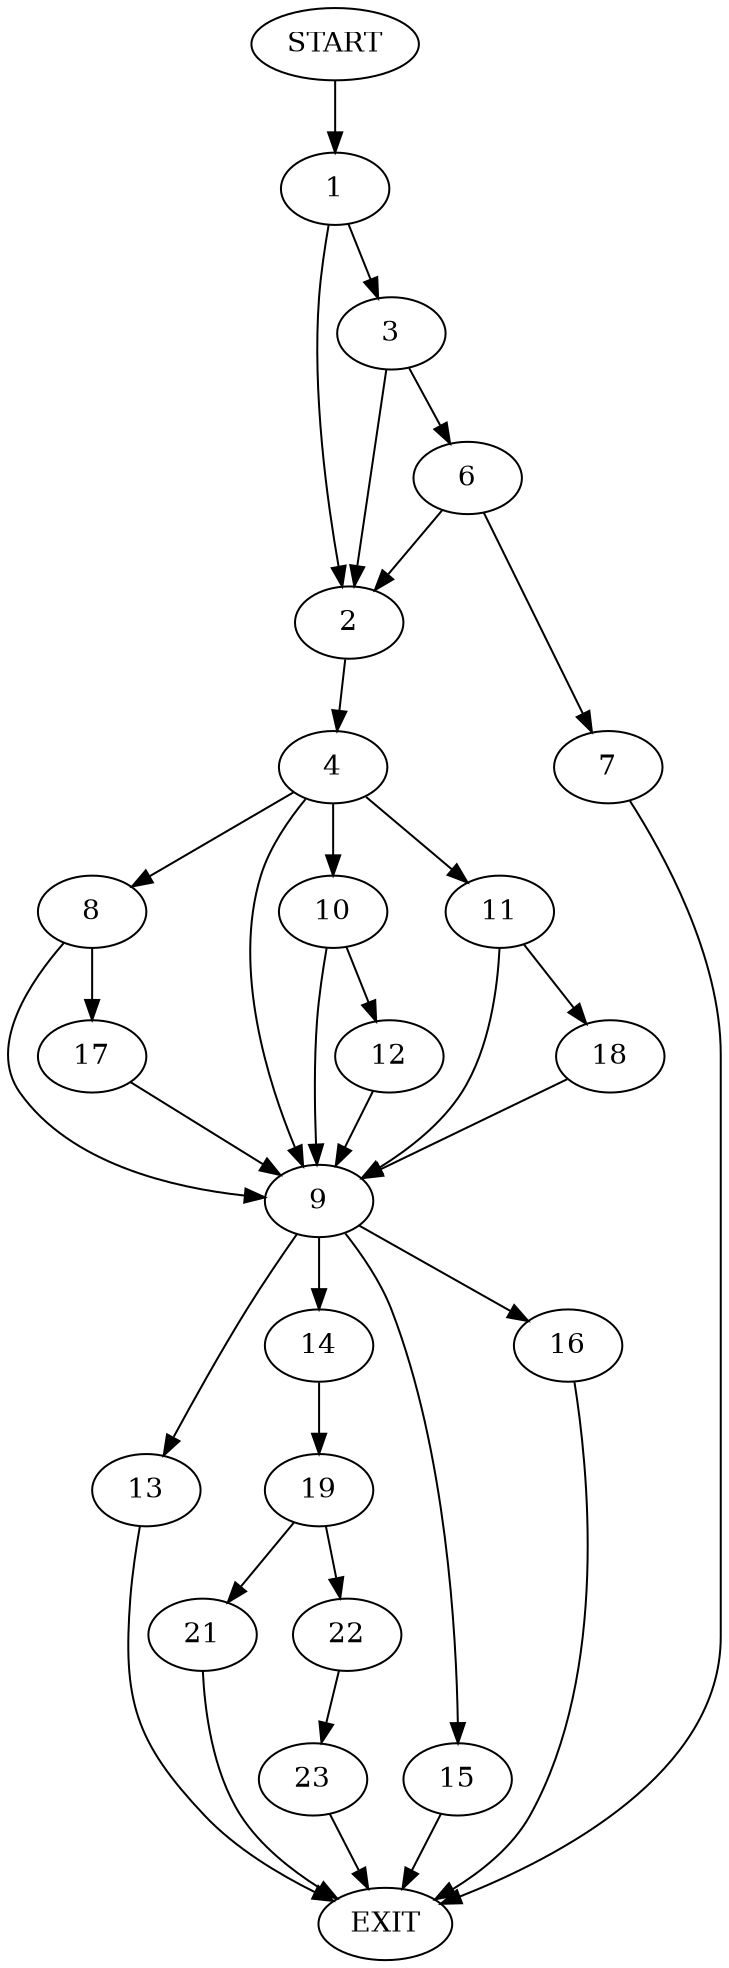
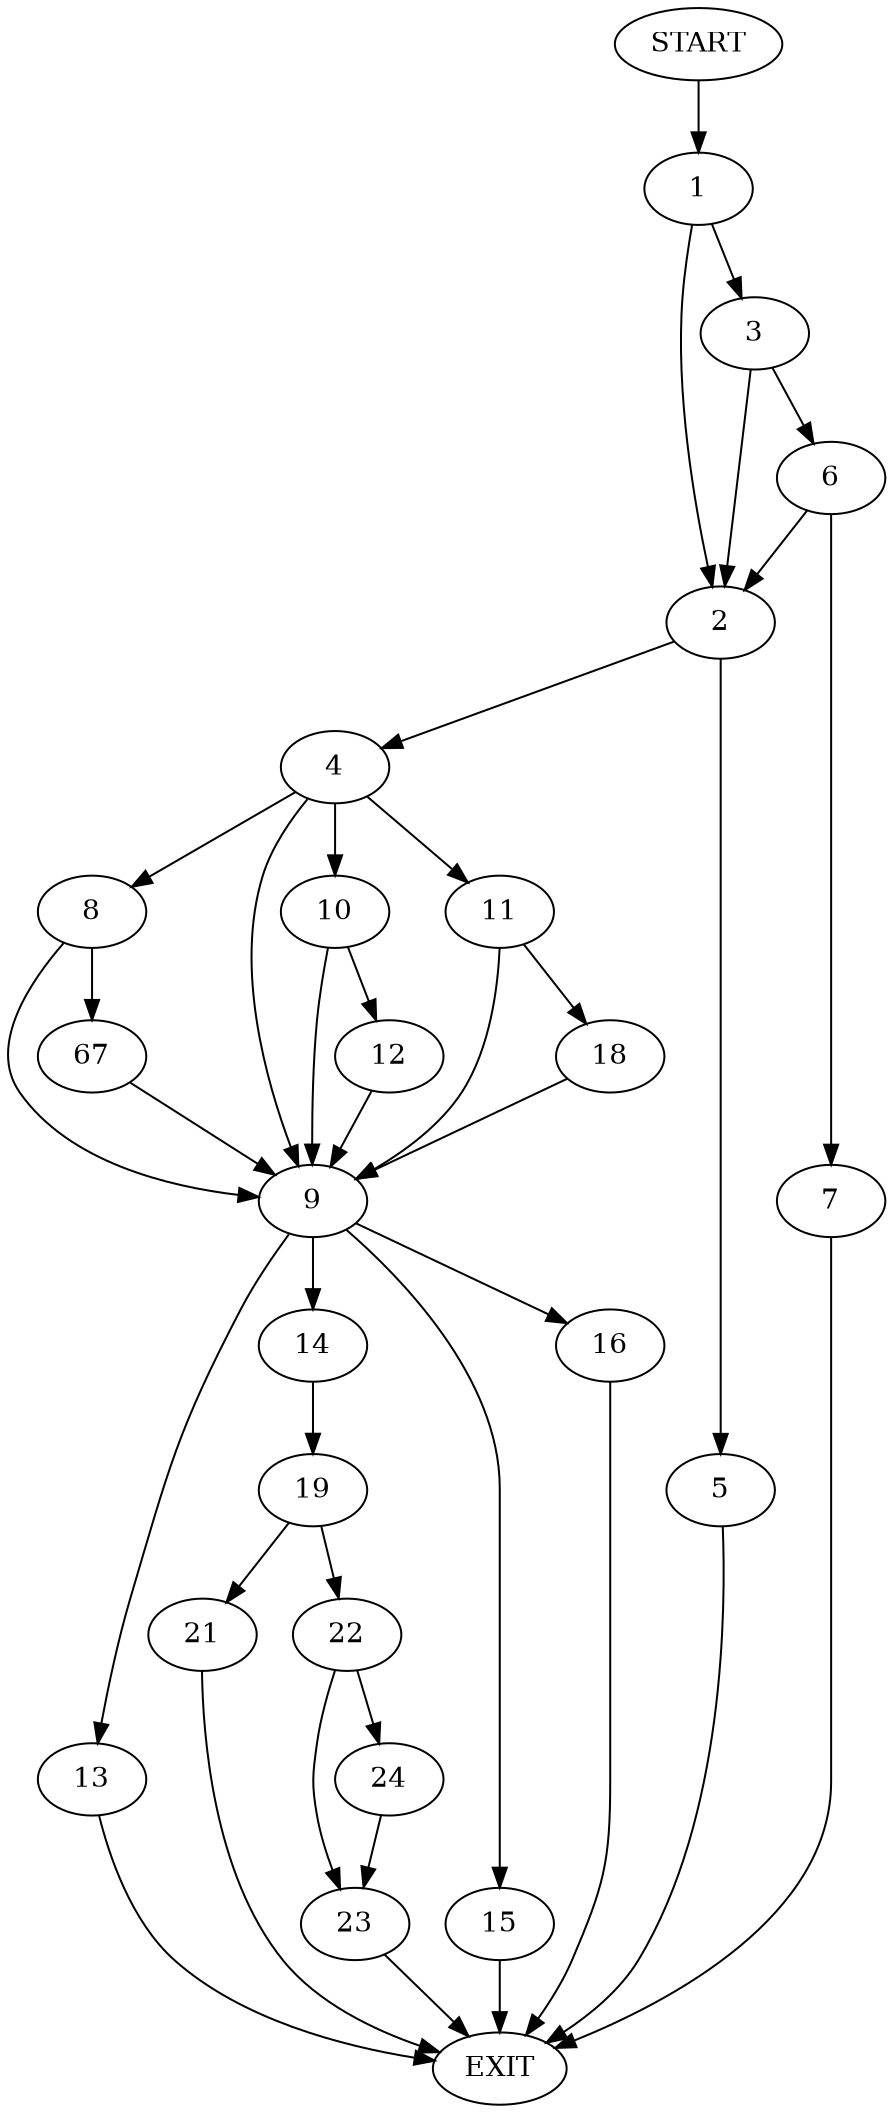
(92, 1056) -> (92, 1056)
none -> (721, 1490)
none -> (389, 1779)
